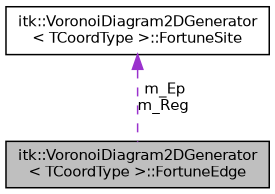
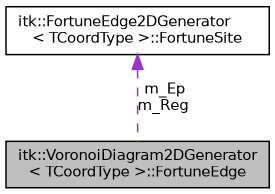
(138, 31) -> (138, 31)
